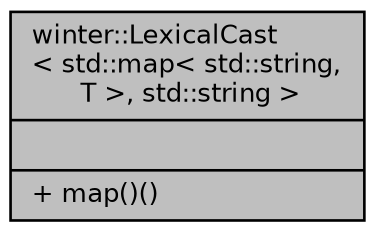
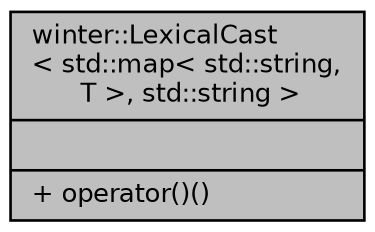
(96, 194) -> (121, 194)
